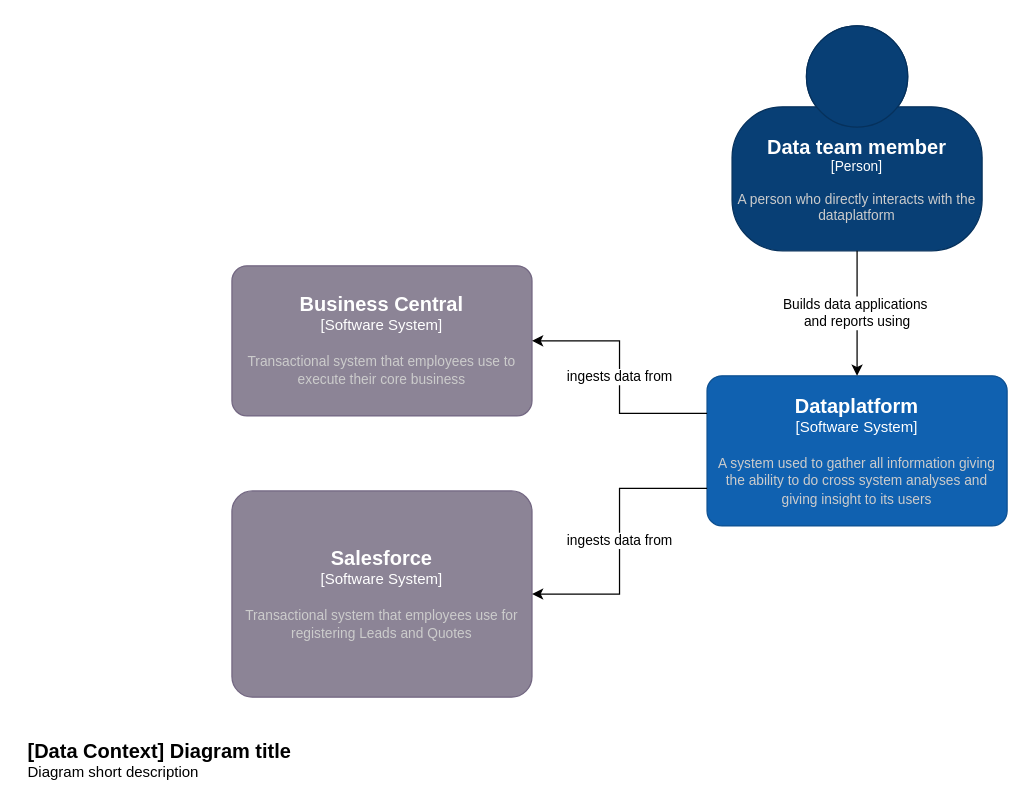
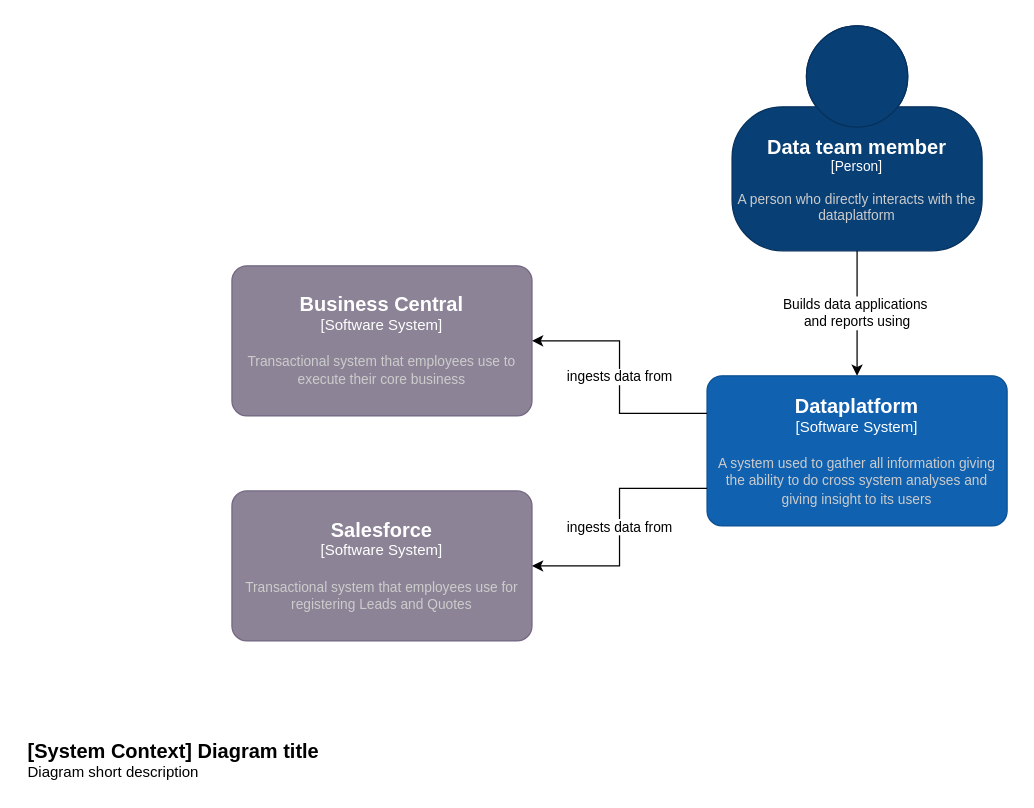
(382, 594) -> (382, 566)
(134, 757) -> (142, 757)
